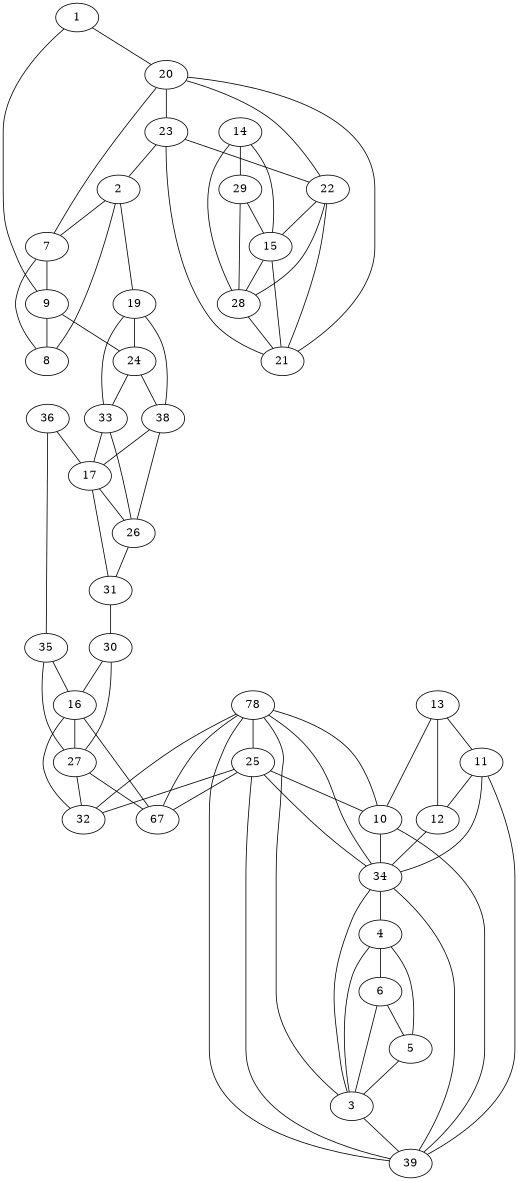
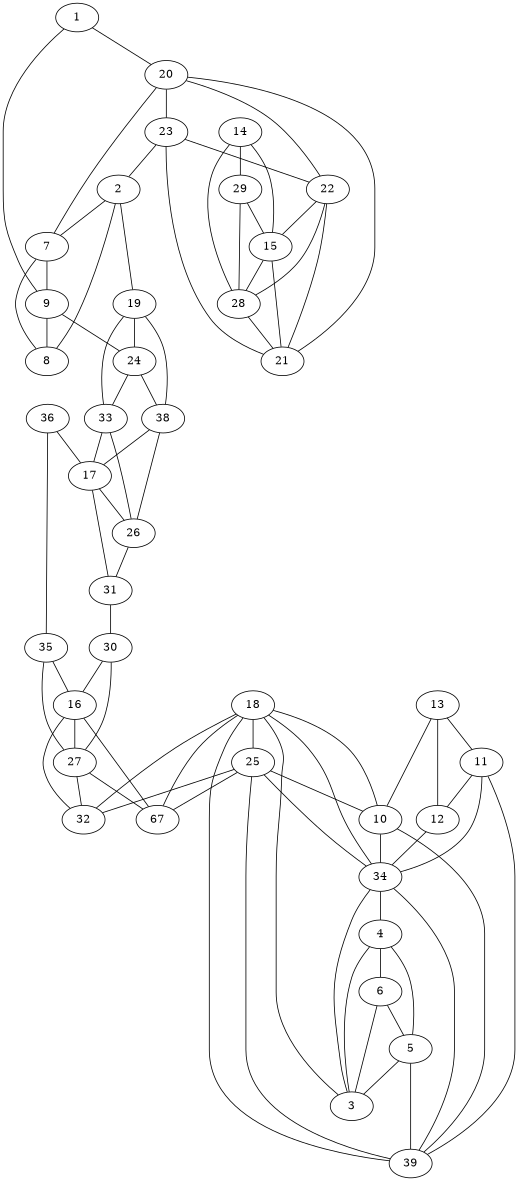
(253, 705) -> (253, 705)
(381, 1135) -> (411, 1106)
